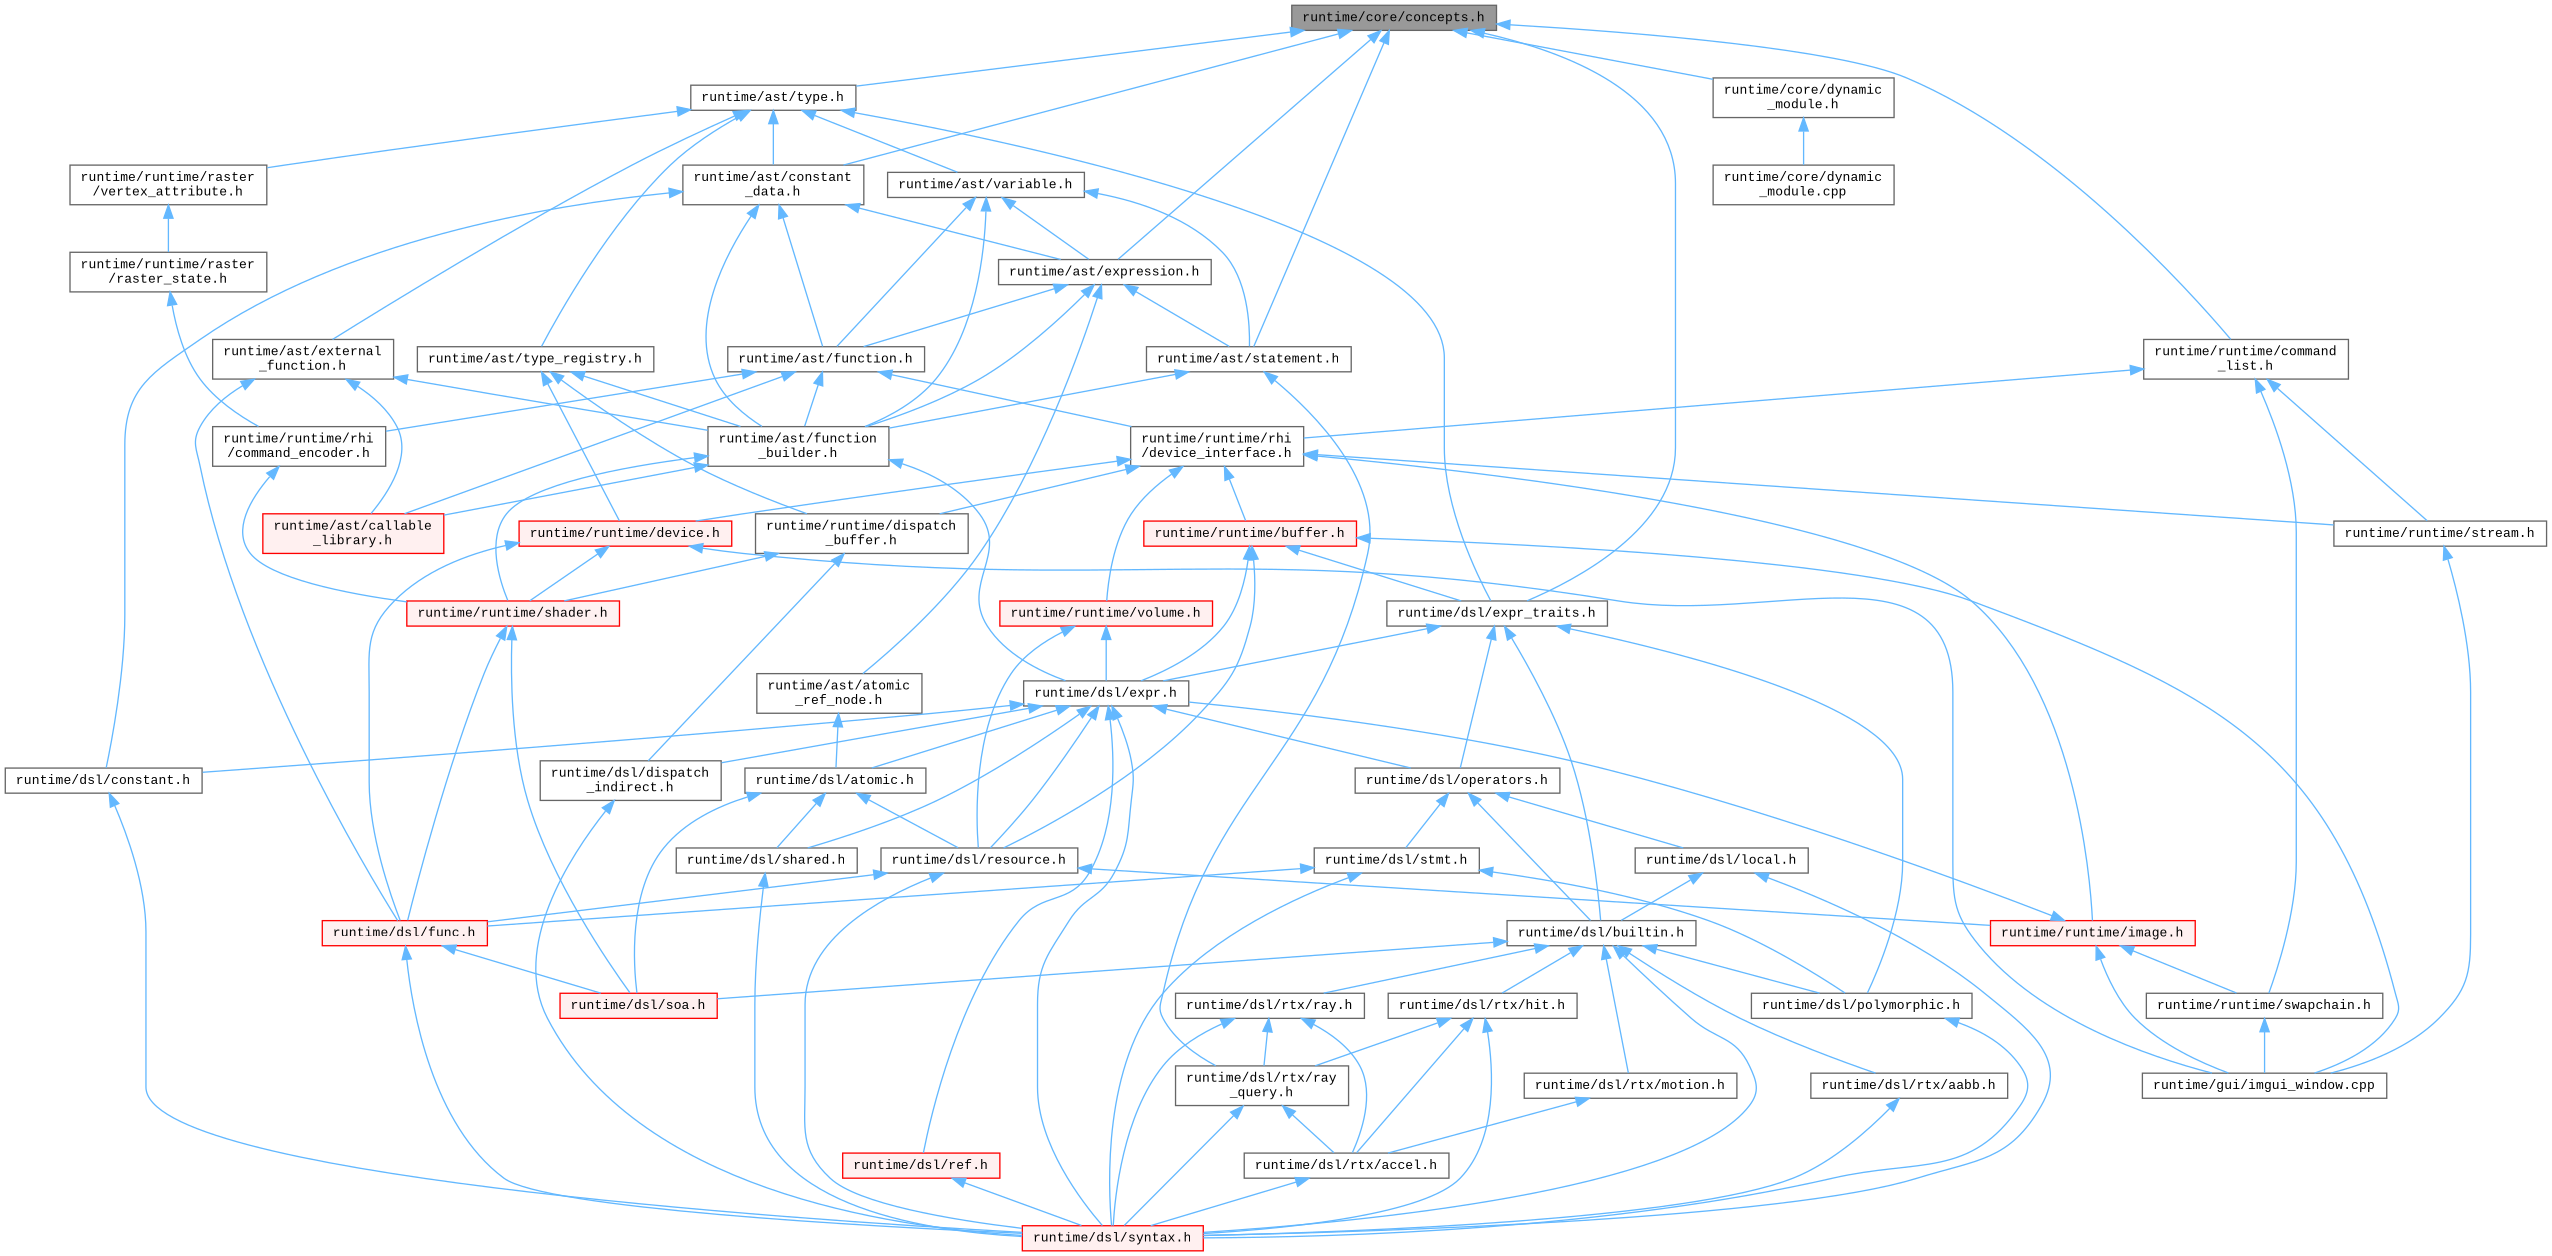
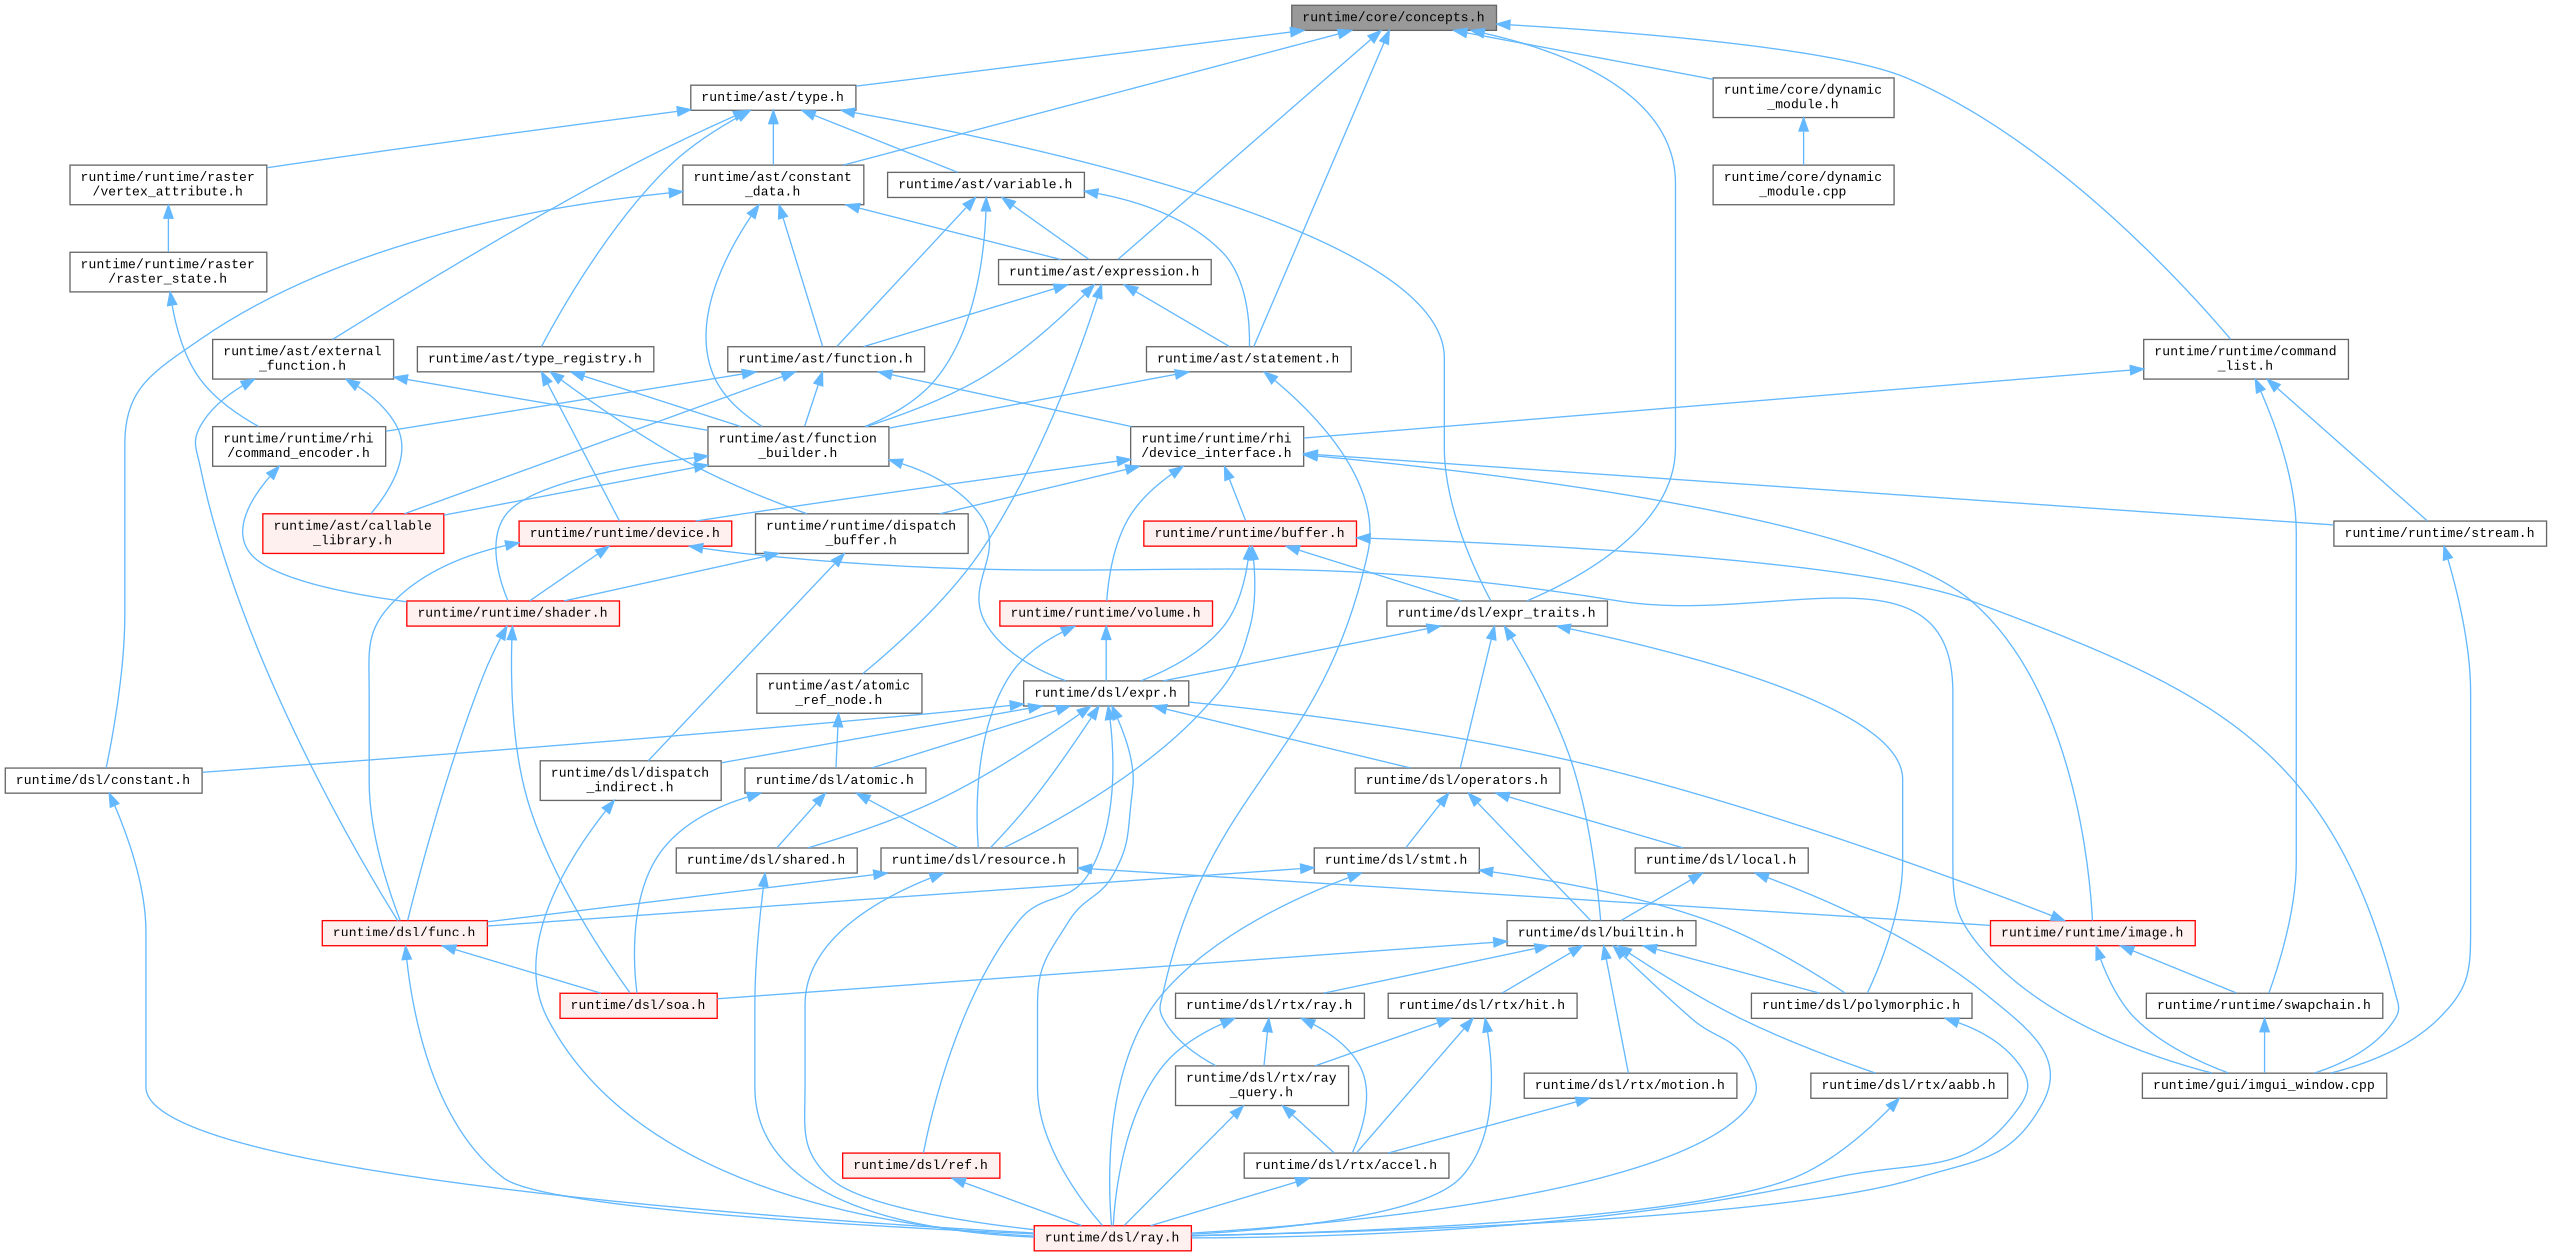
(1113, 1238) -> (1113, 1238)
